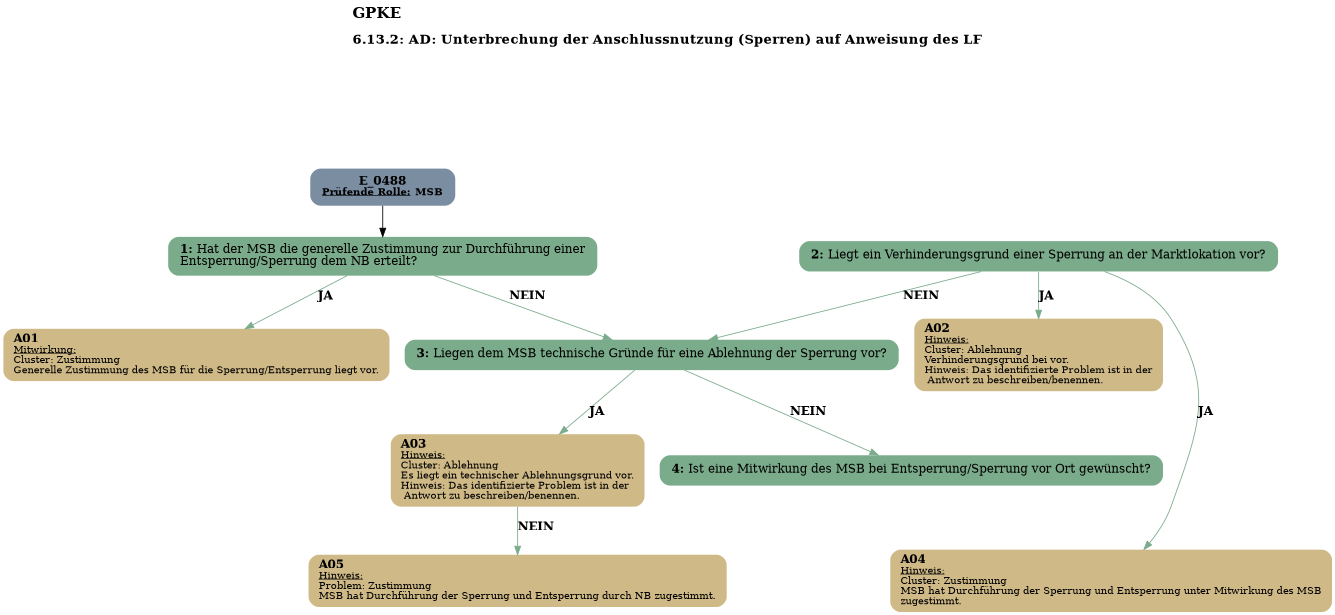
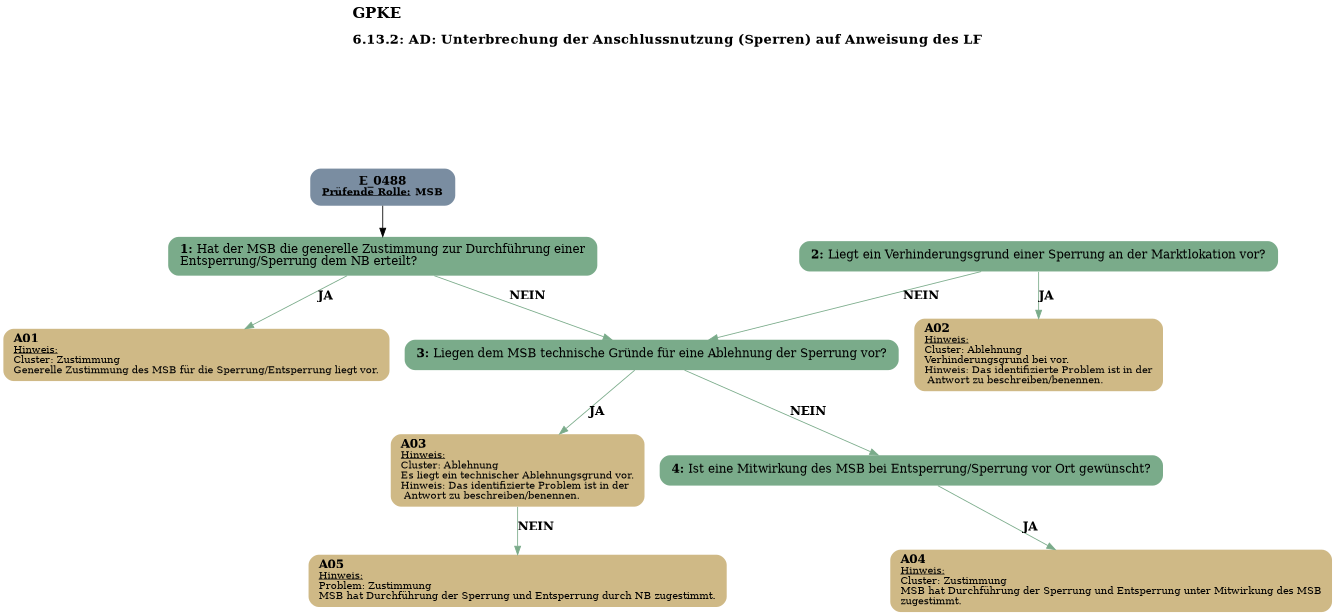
(45, 350) -> (36, 350)
(1198, 392) -> (993, 516)
